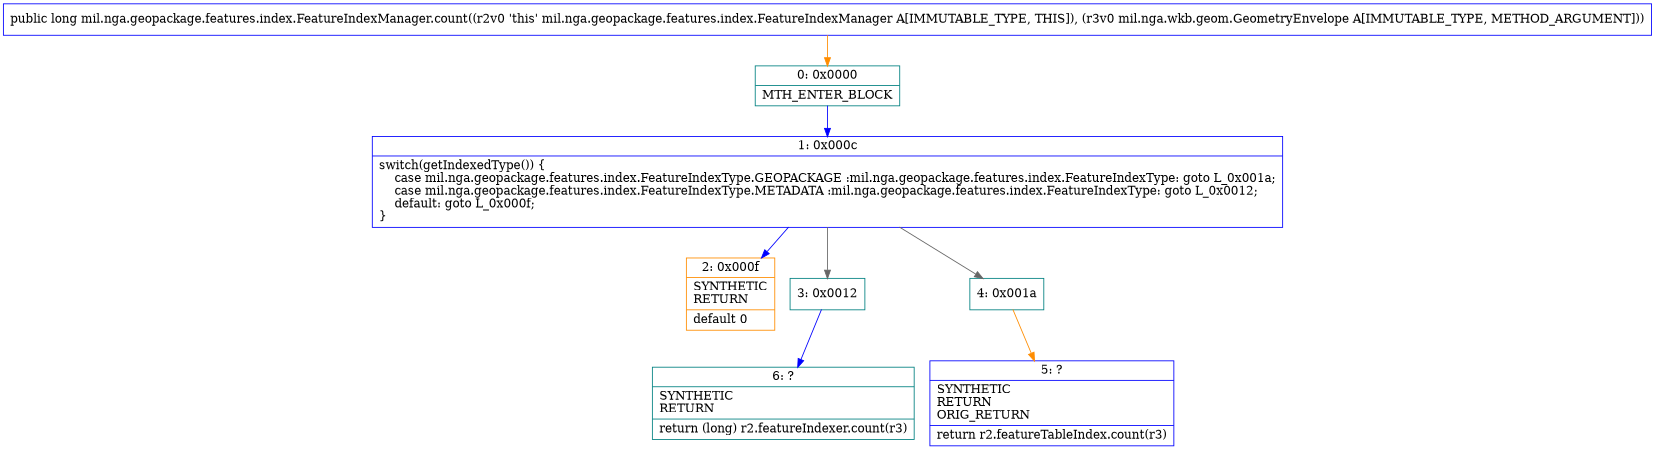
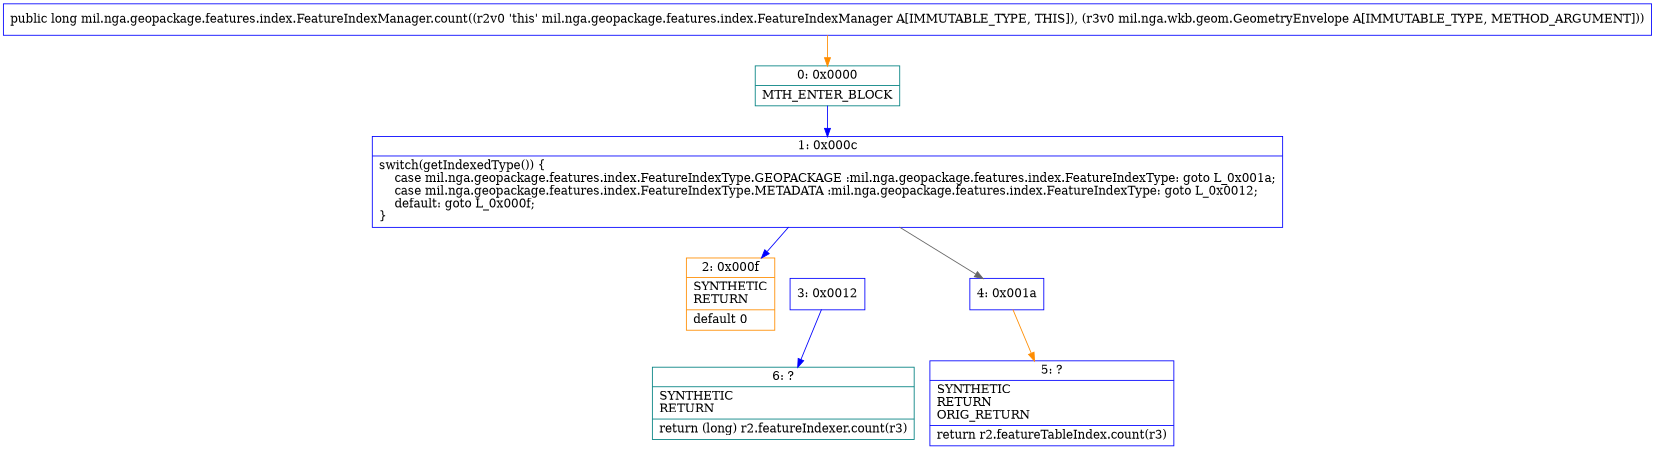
(827, 248) -> none
(827, 294) -> (827, 294)
(1007, 294) -> (1007, 294)
